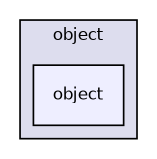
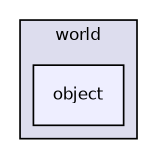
(79, 36) -> (79, 36)
